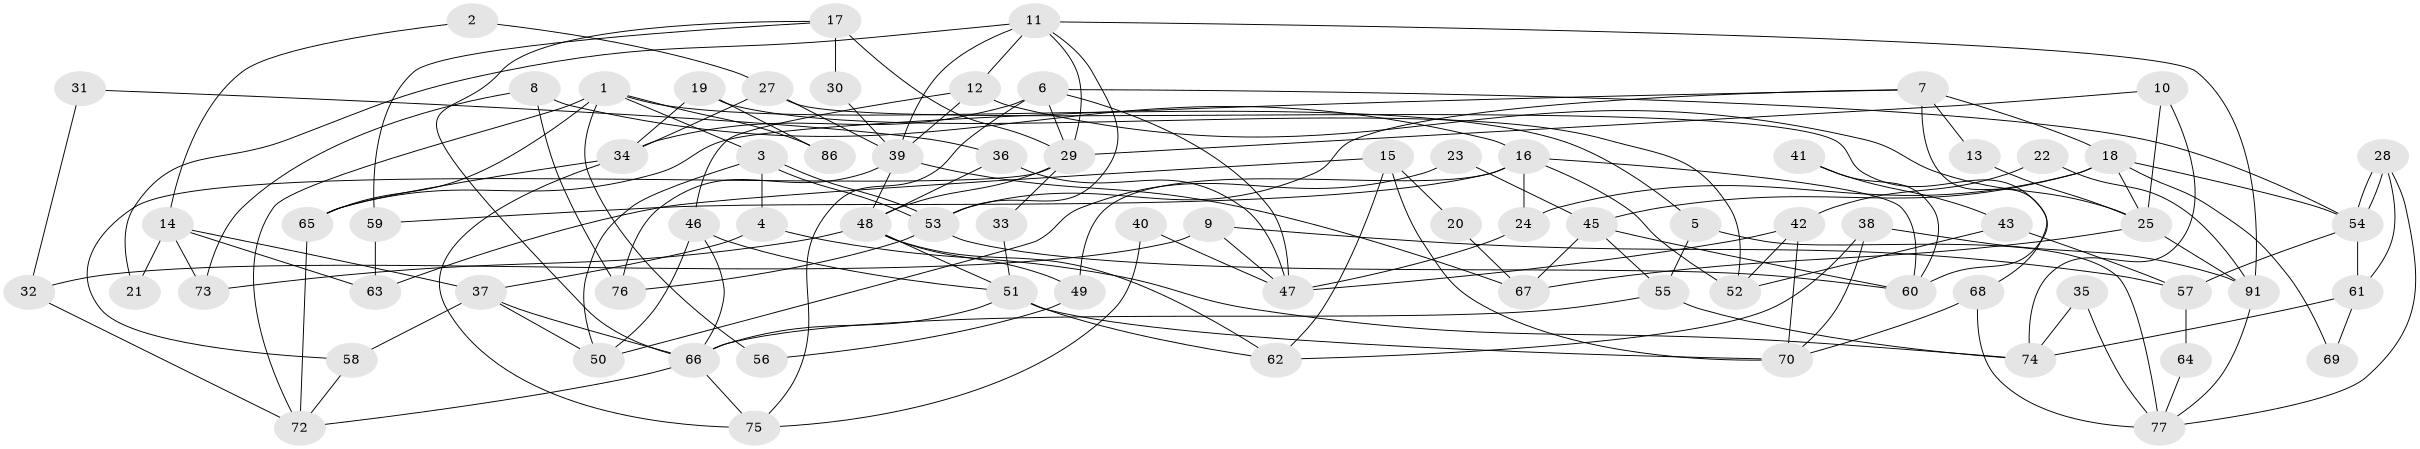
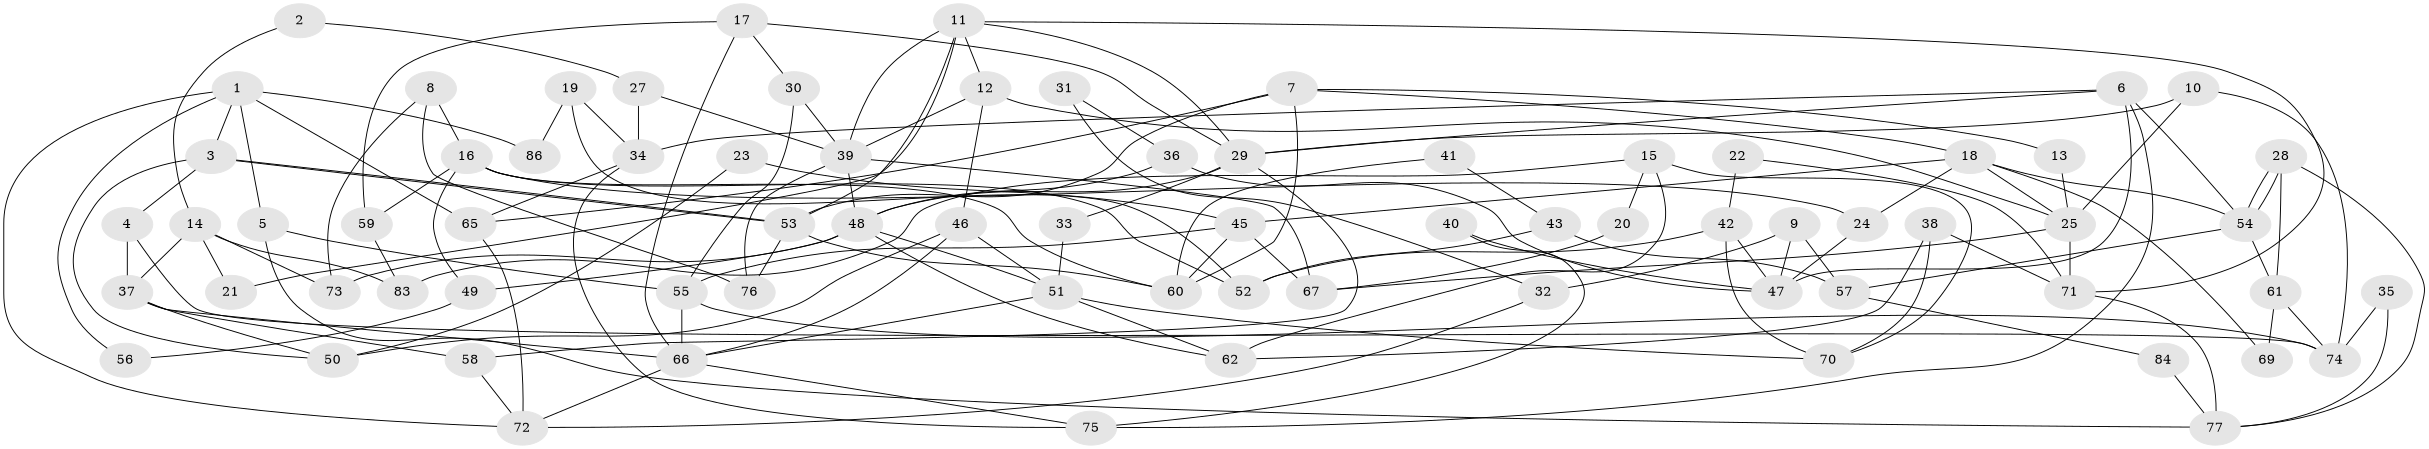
none -> (775, 175)
(375, 292) -> (403, 292)
(1979, 292) -> none
(2254, 292) -> (2070, 292)
(2186, 360) -> (2163, 360)
